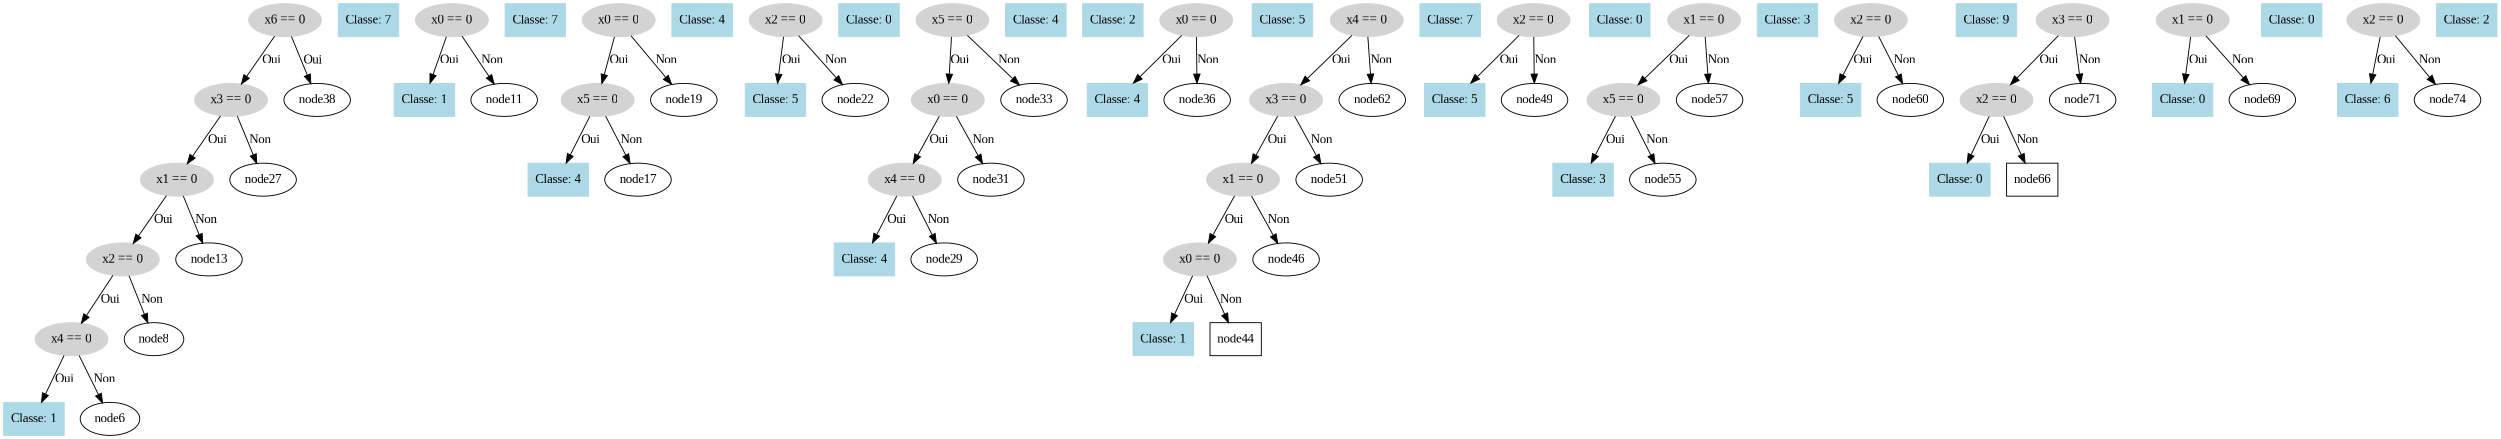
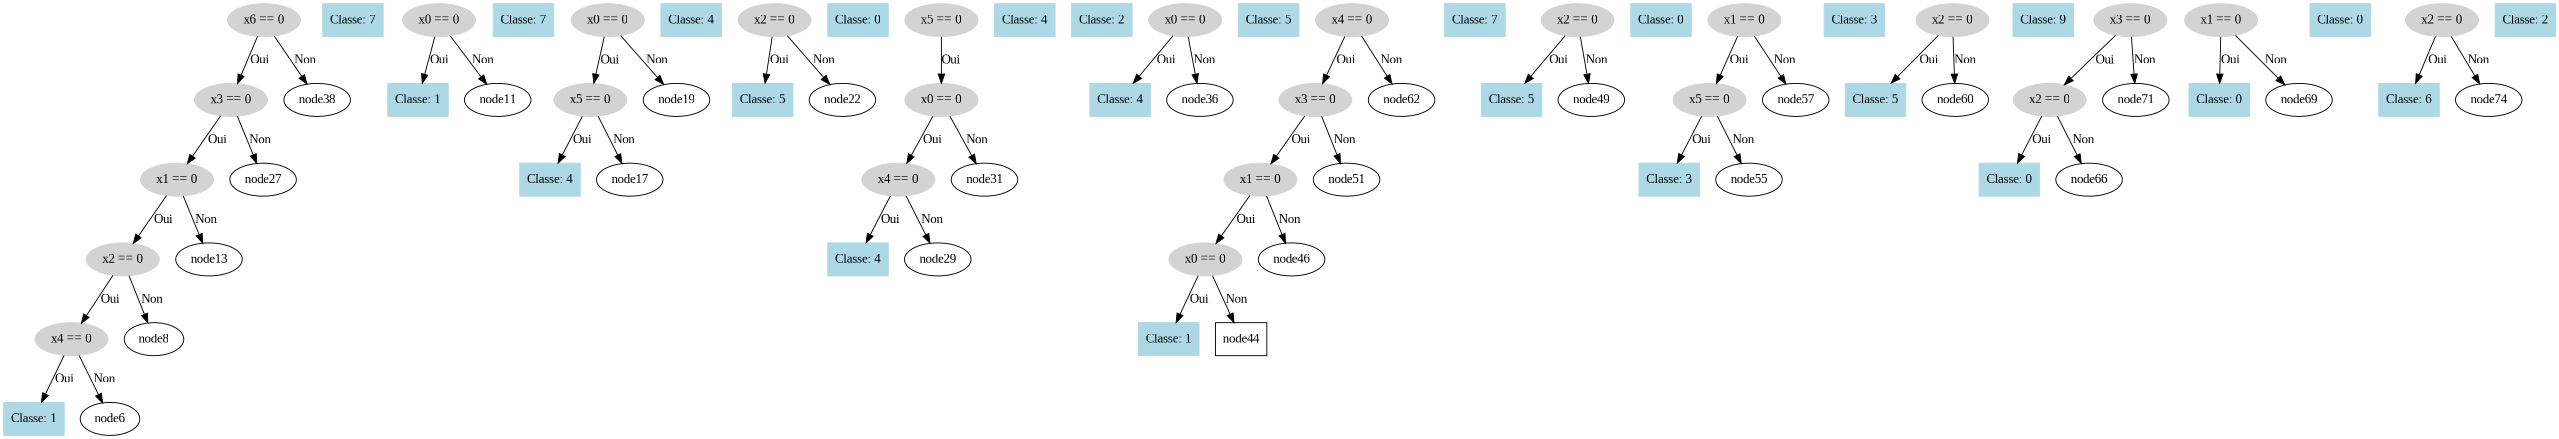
(313, 60) -> (305, 60)
(1034, 100) -> none
(2032, 180) -> (2089, 180)
